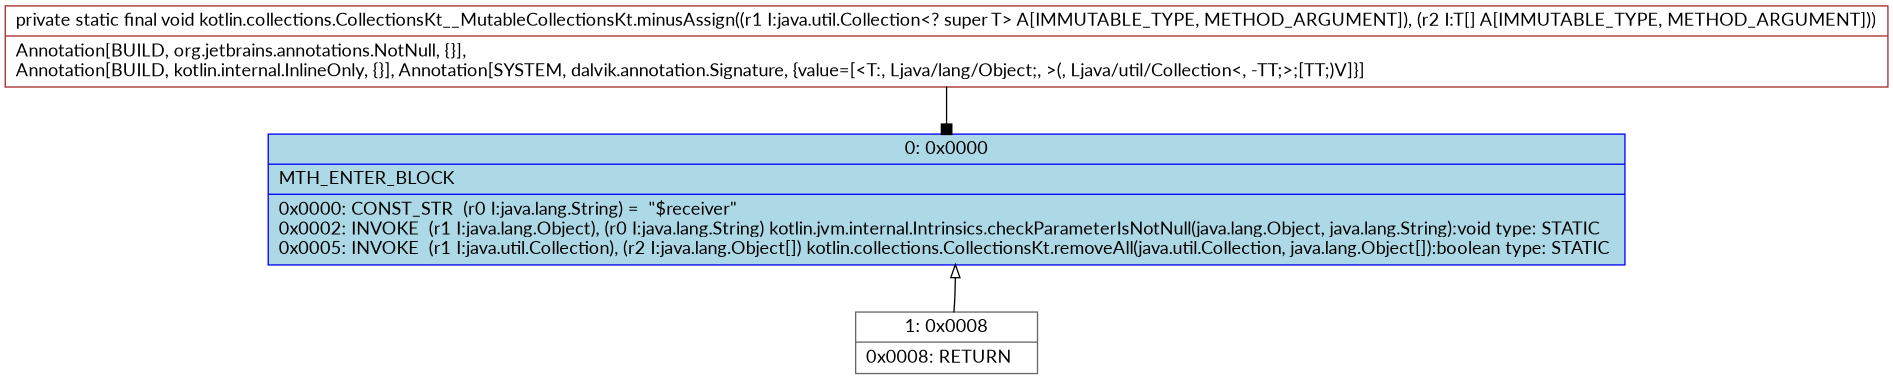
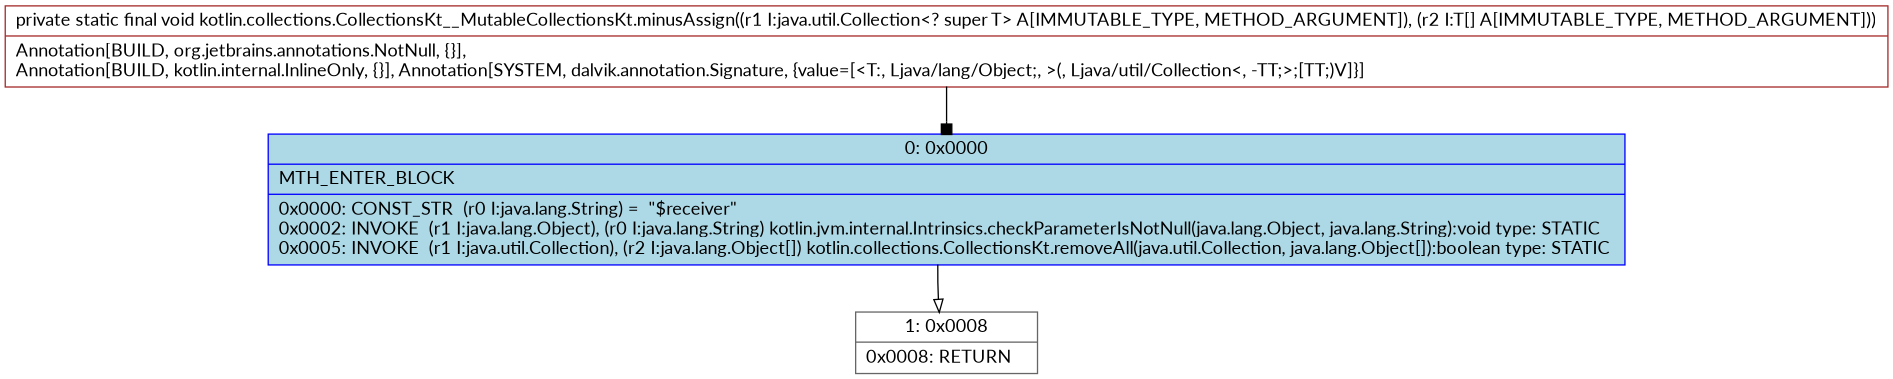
(955, 295) -> (938, 282)
